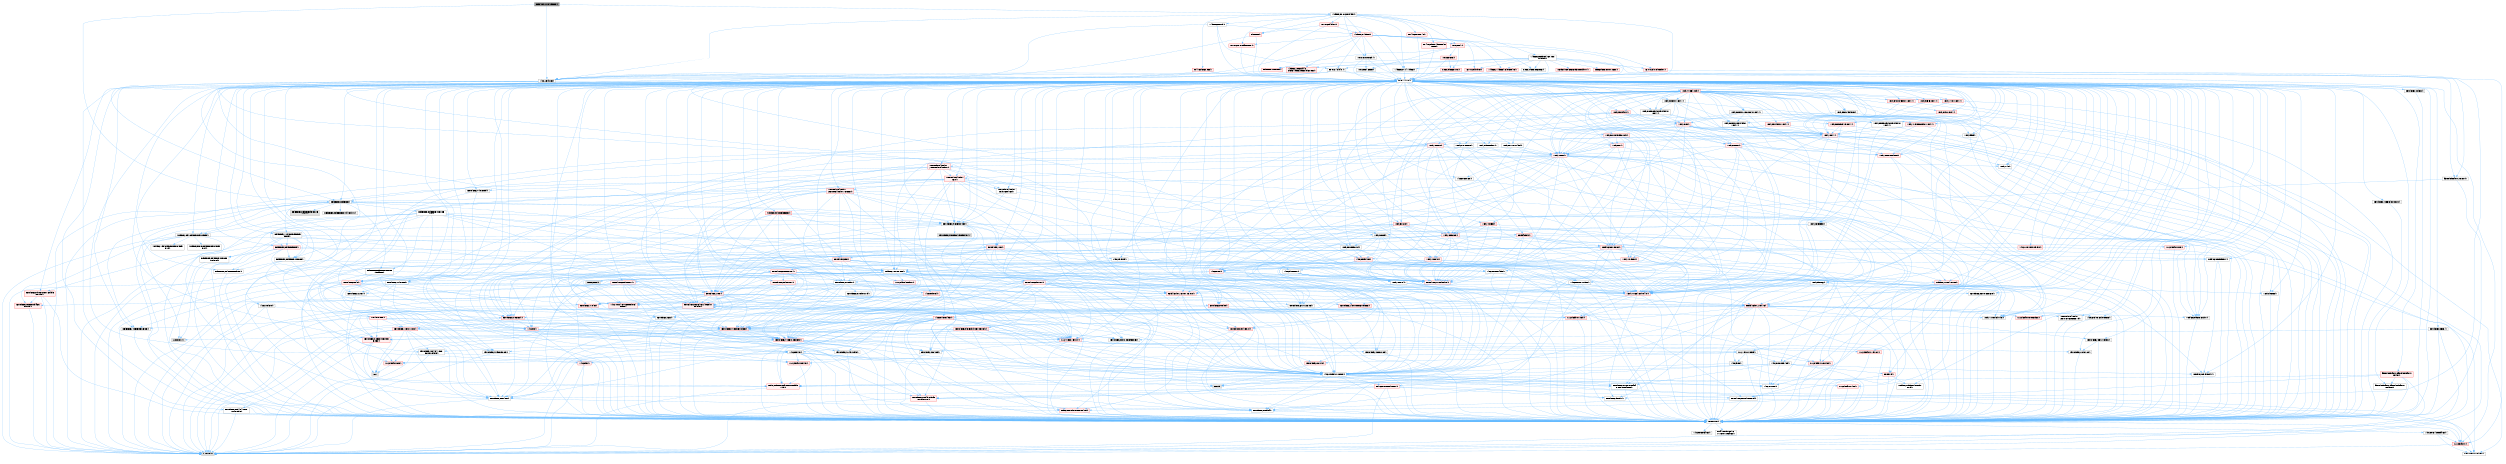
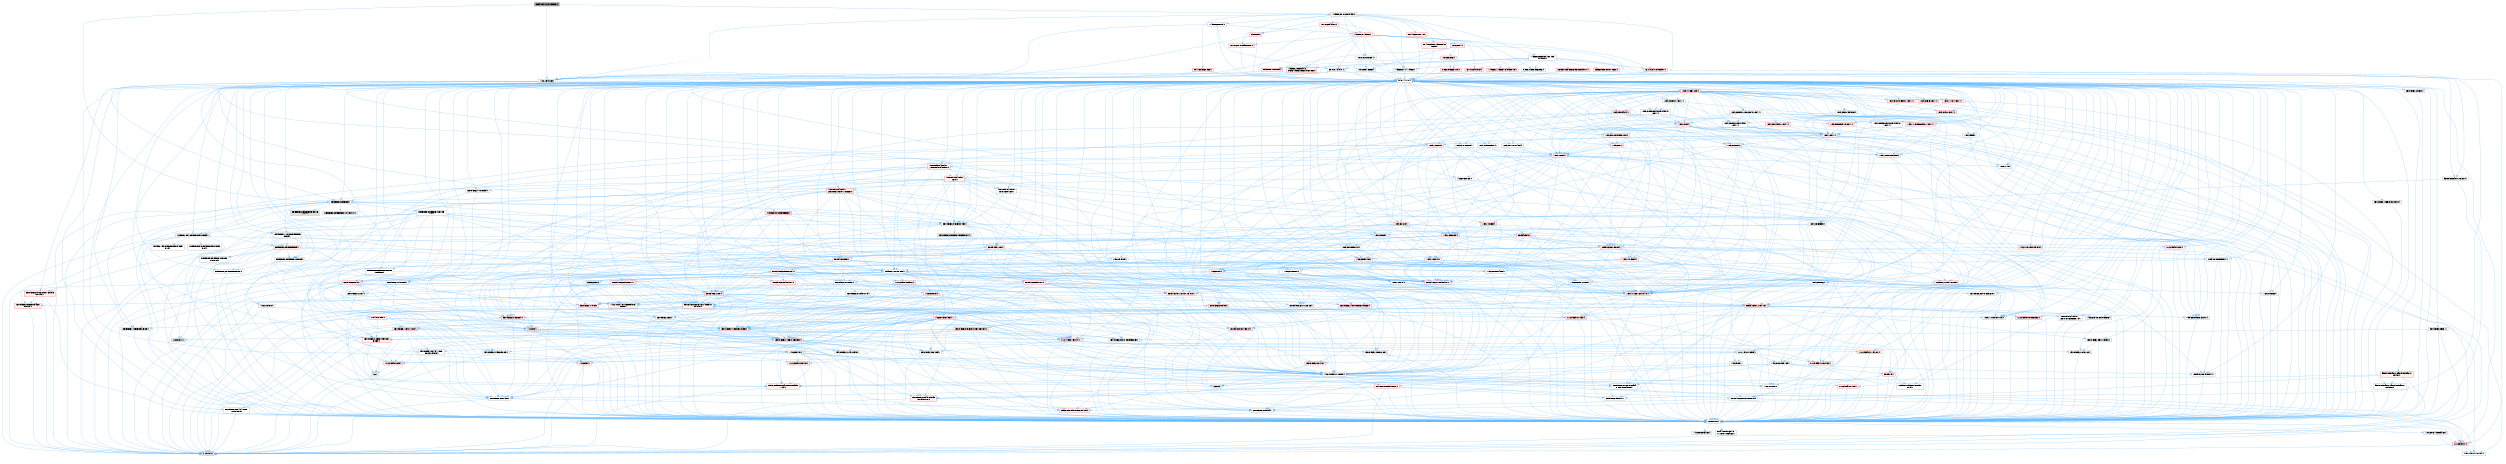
(502, 108) -> (873, 84)
